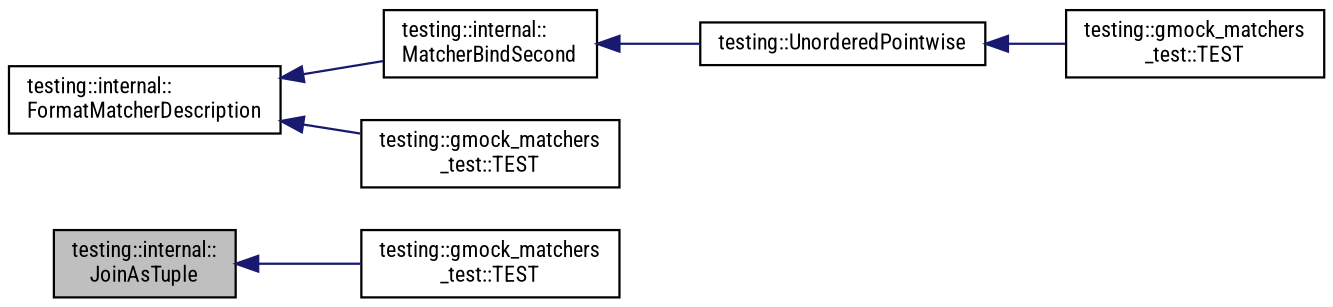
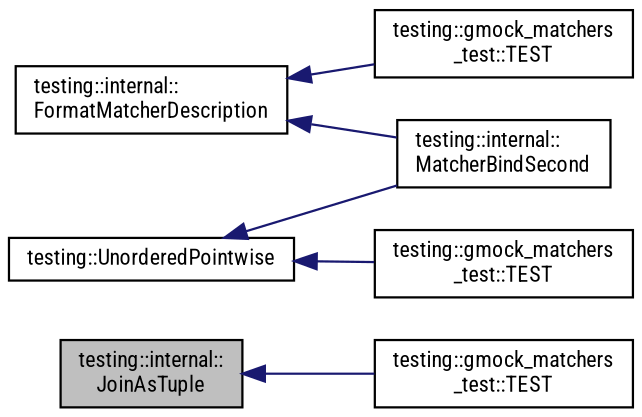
(660, 44) -> (322, 208)
